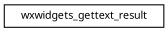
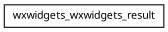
(84, 16) -> (84, 16)
